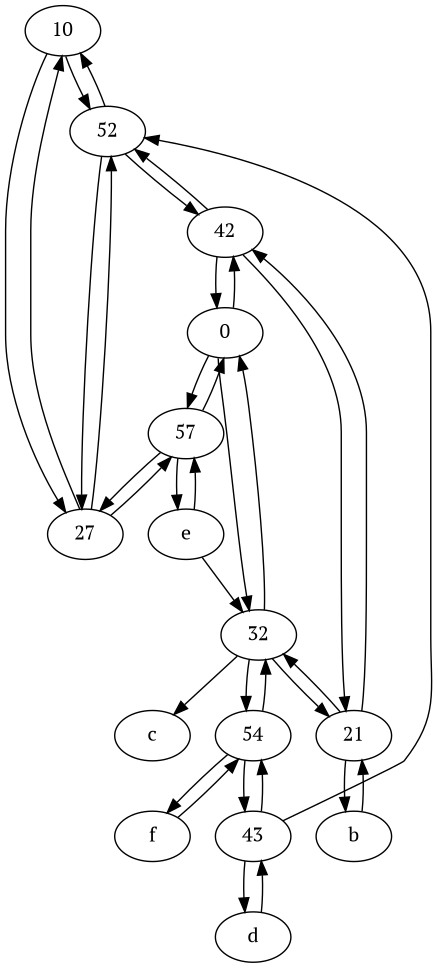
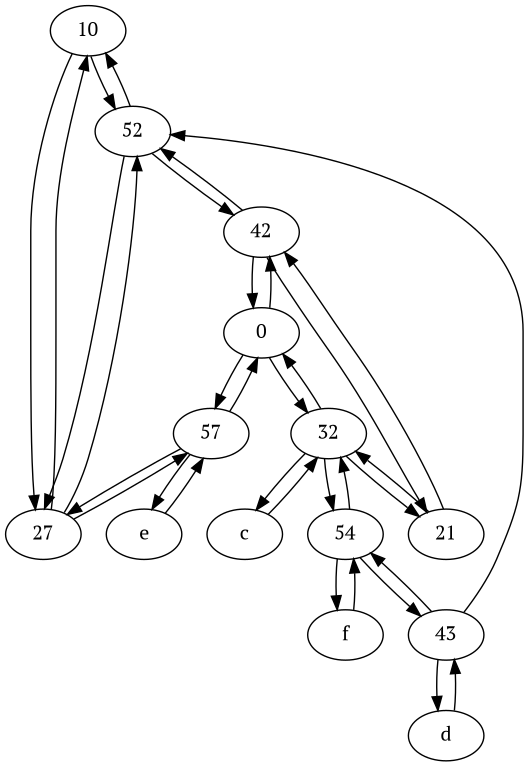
(218, 579) -> (289, 492)
(354, 836) -> none
